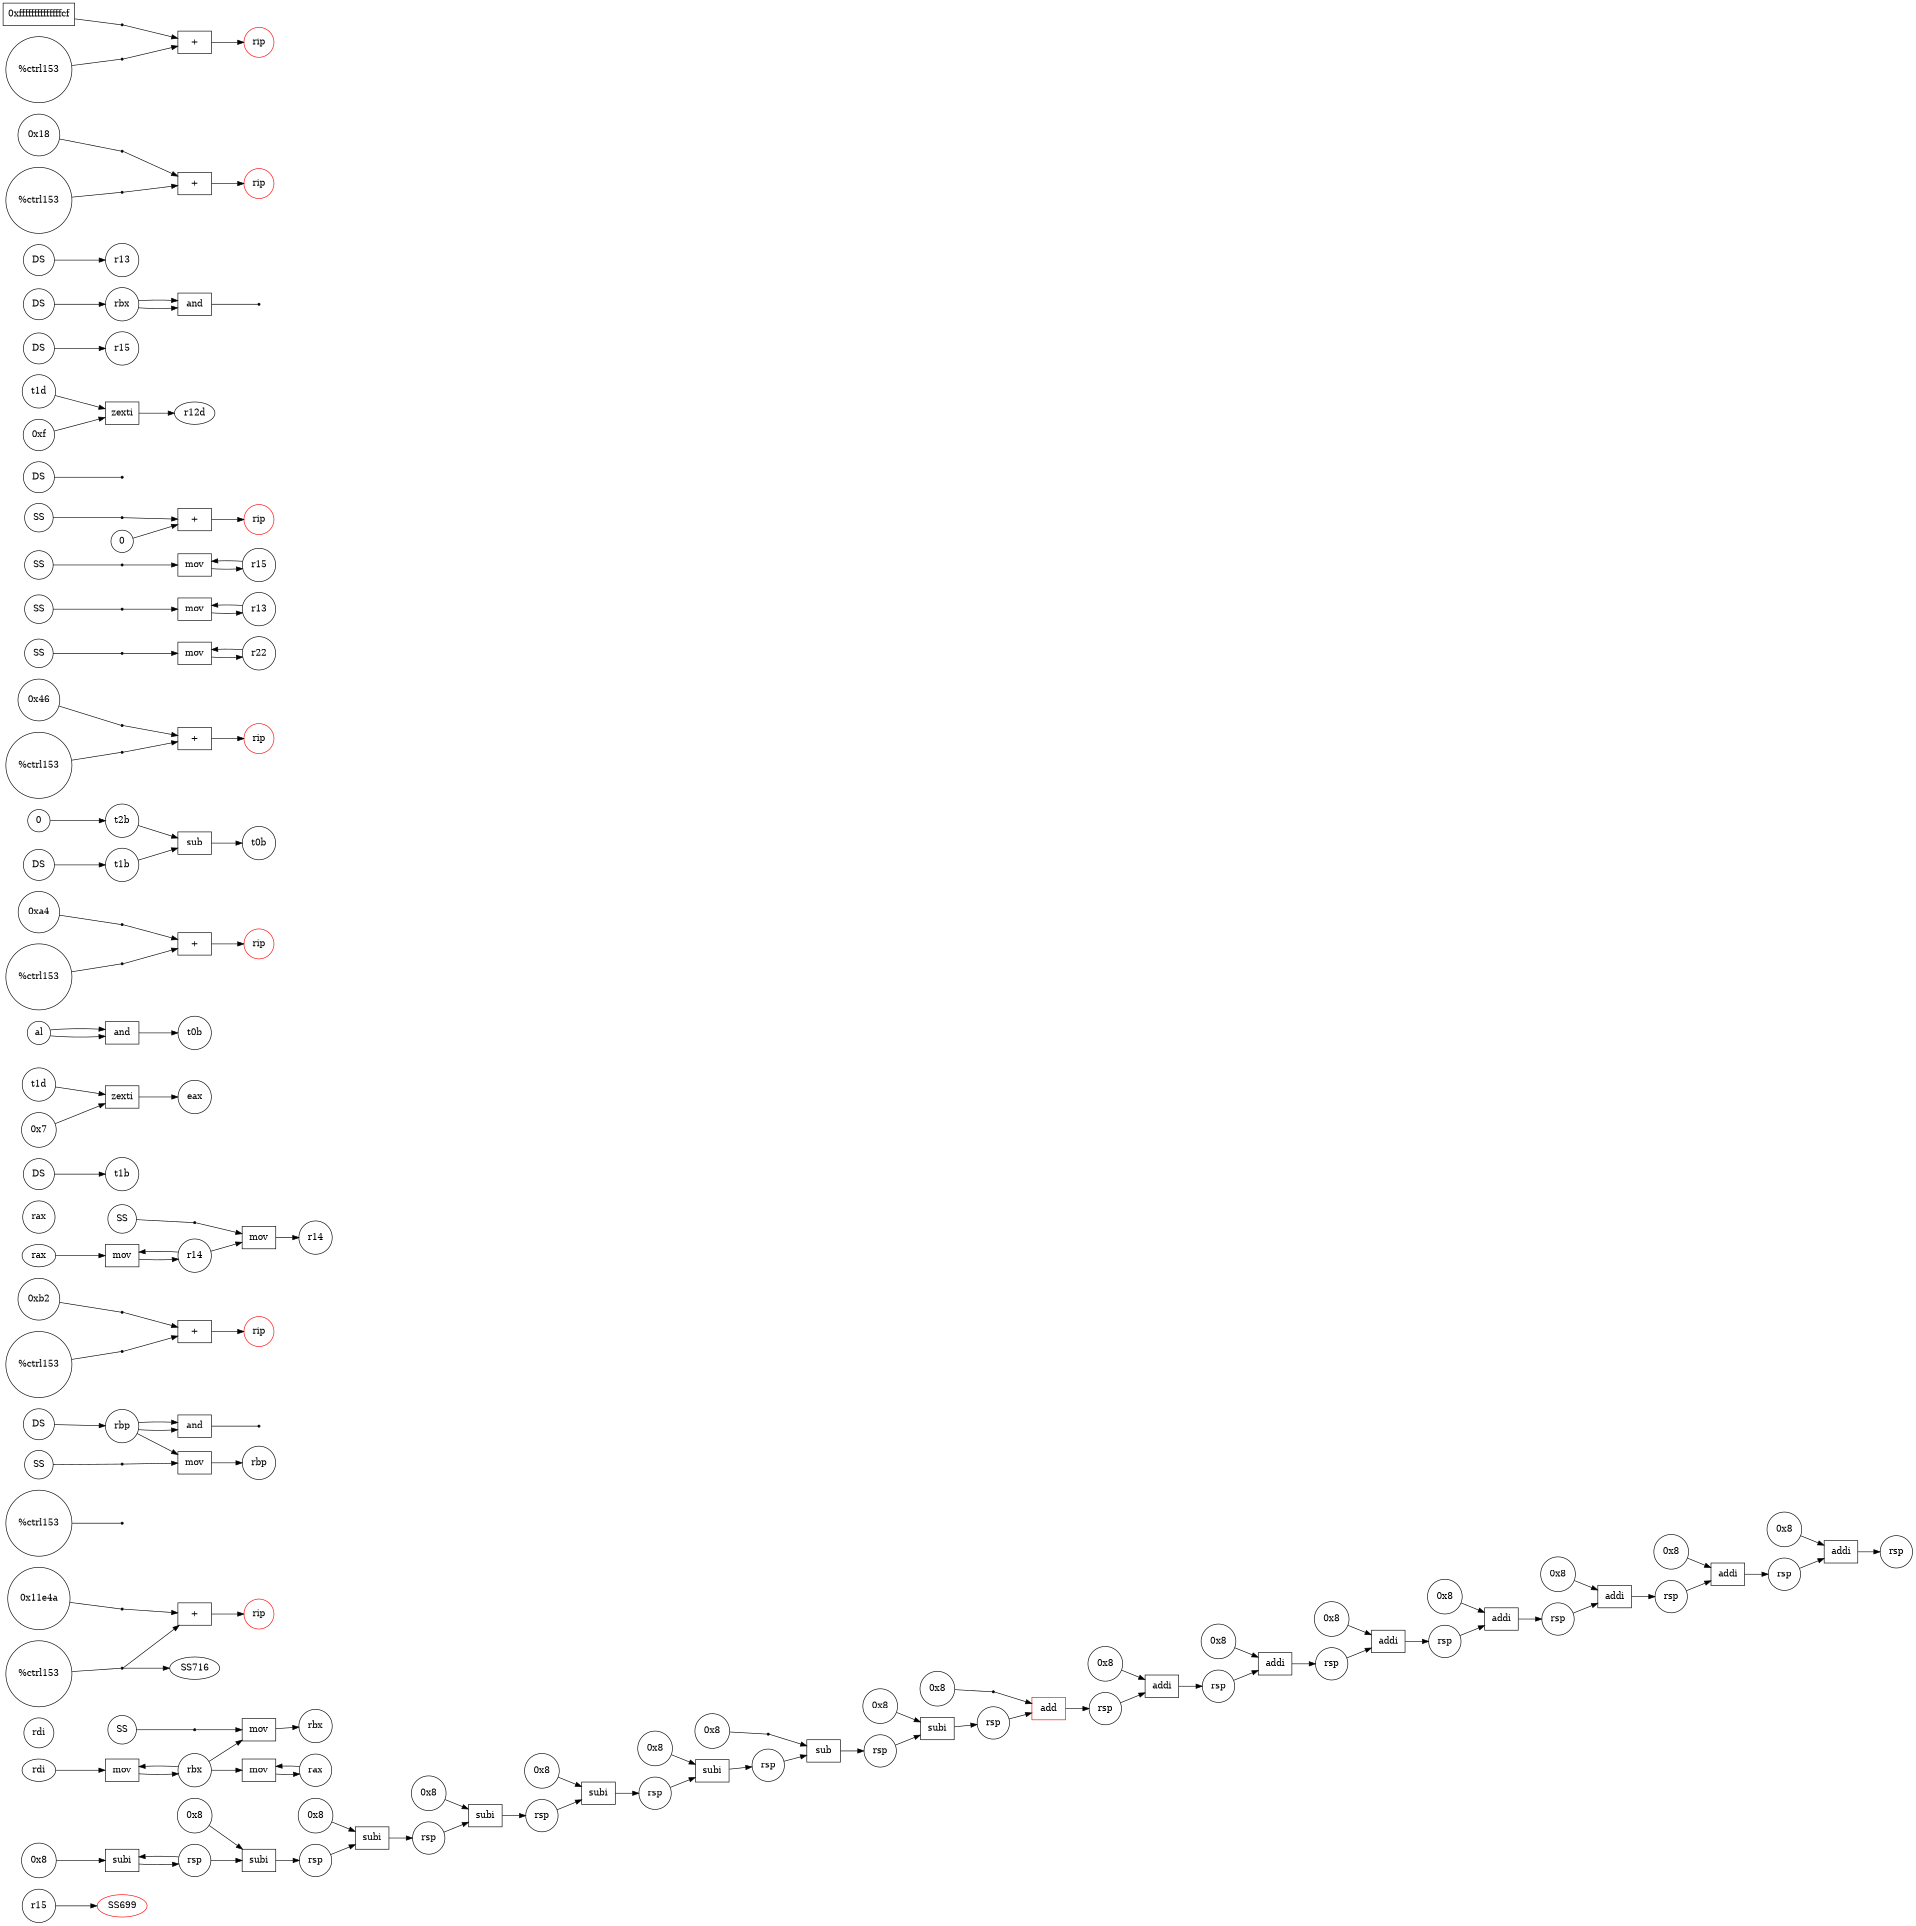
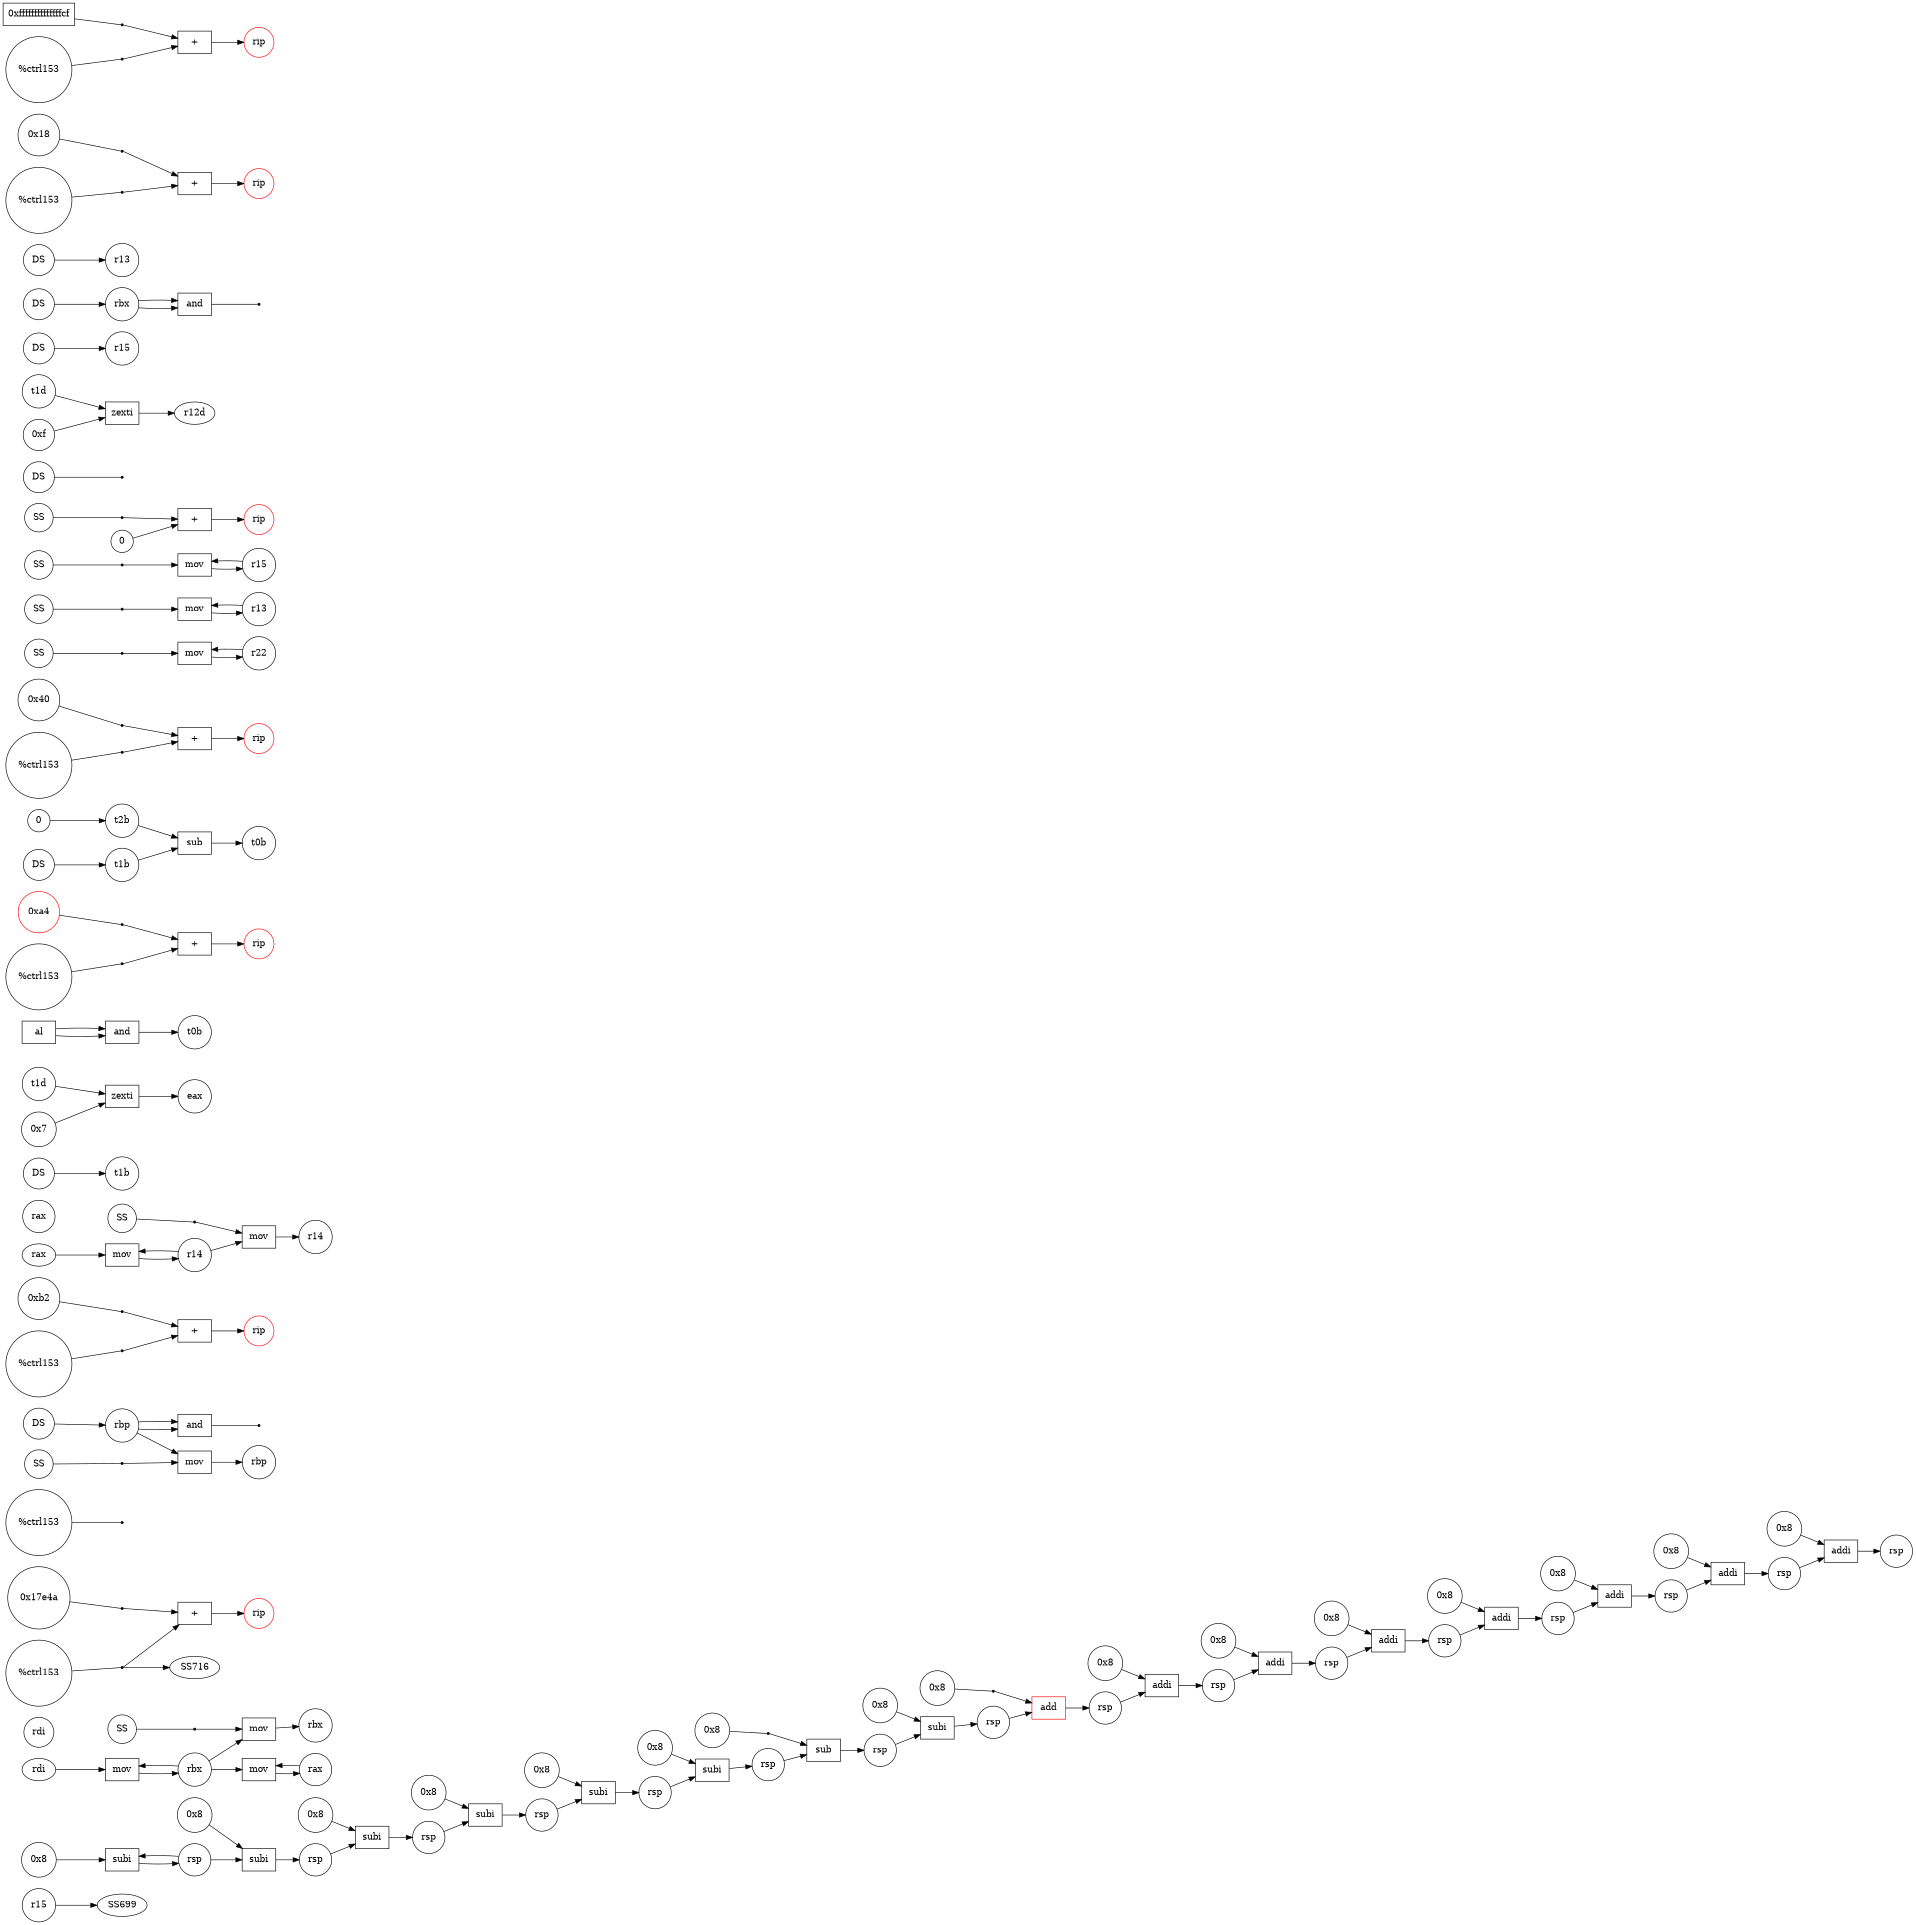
(39, 700) -> (39, 700)
(39, 912) -> (39, 912)
(39, 1033) -> (39, 1032)
(39, 1598) -> (39, 1598)
(122, 1906) -> (122, 1905)
